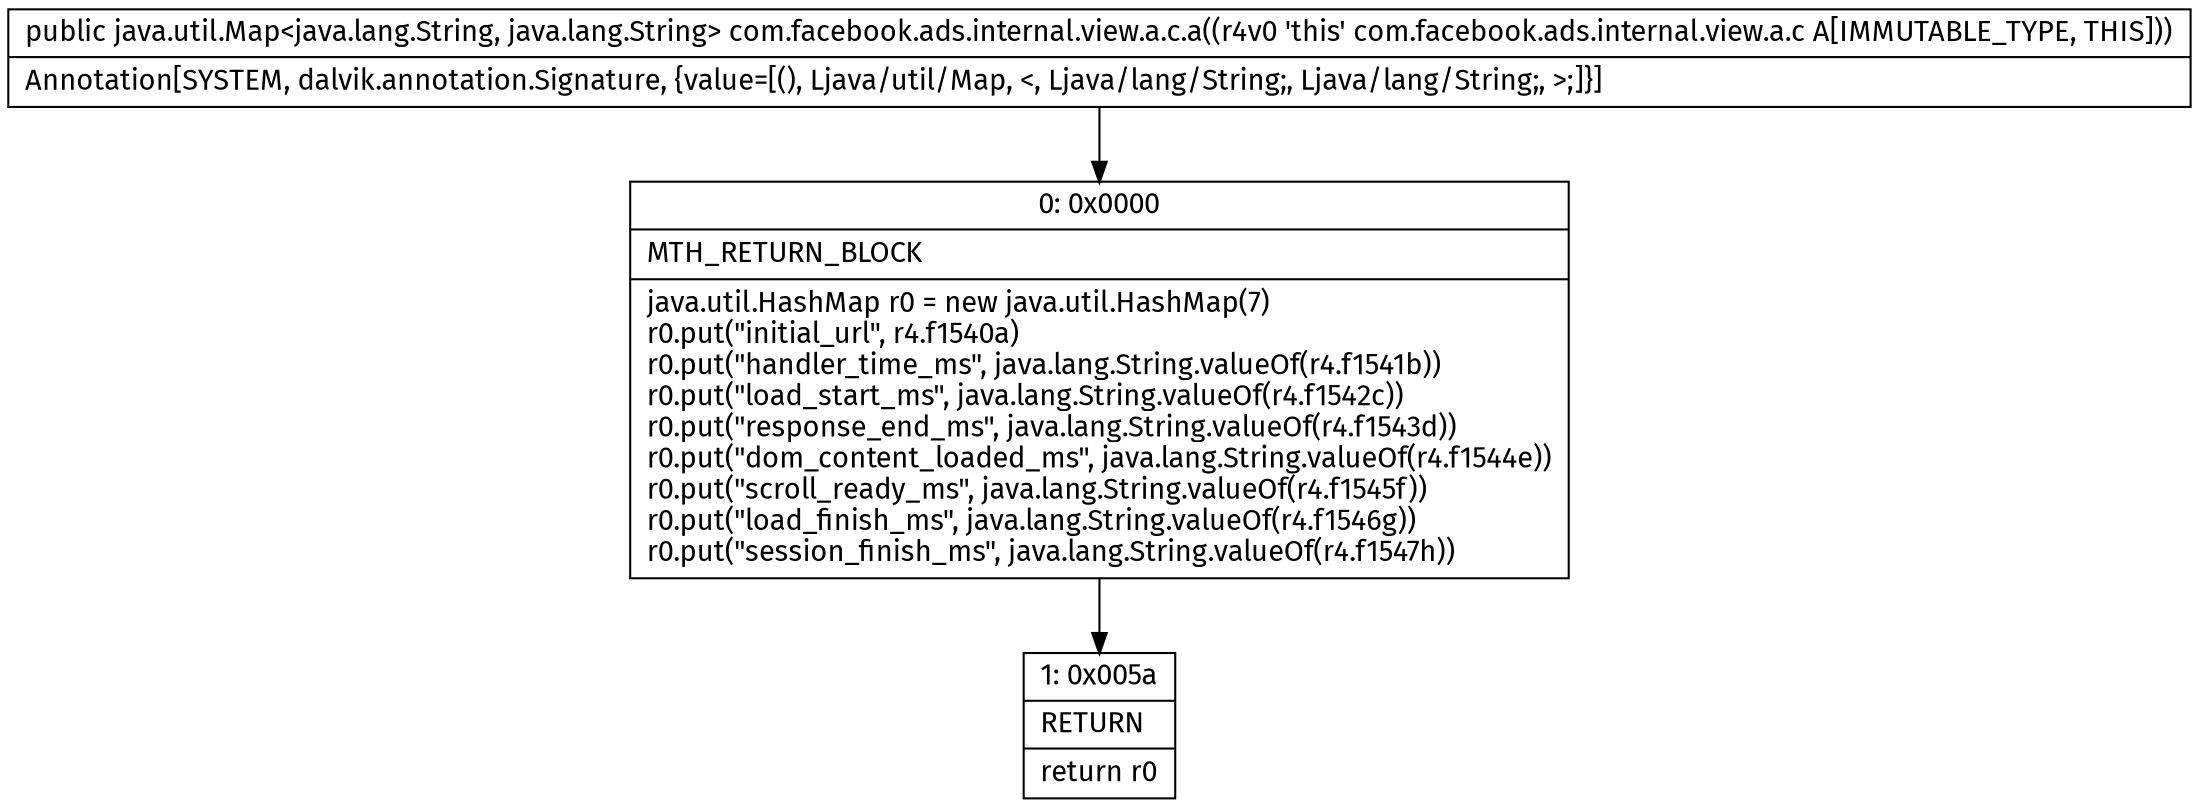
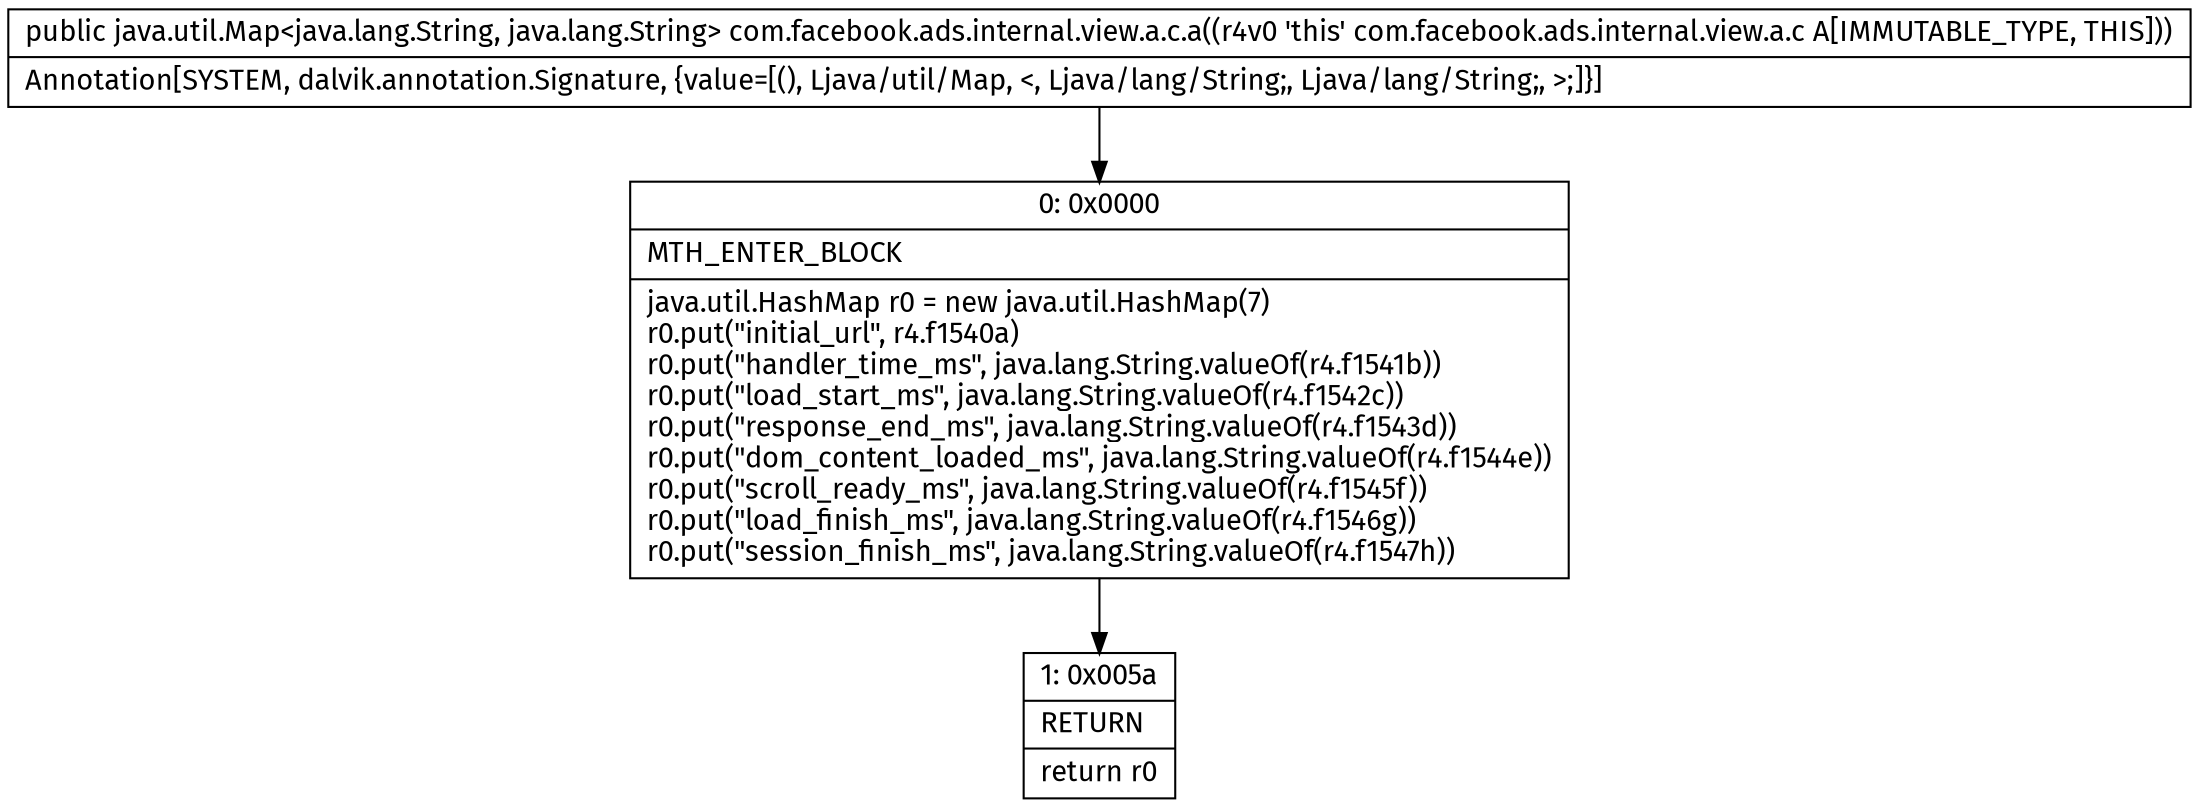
(785, 253) -> (776, 253)
